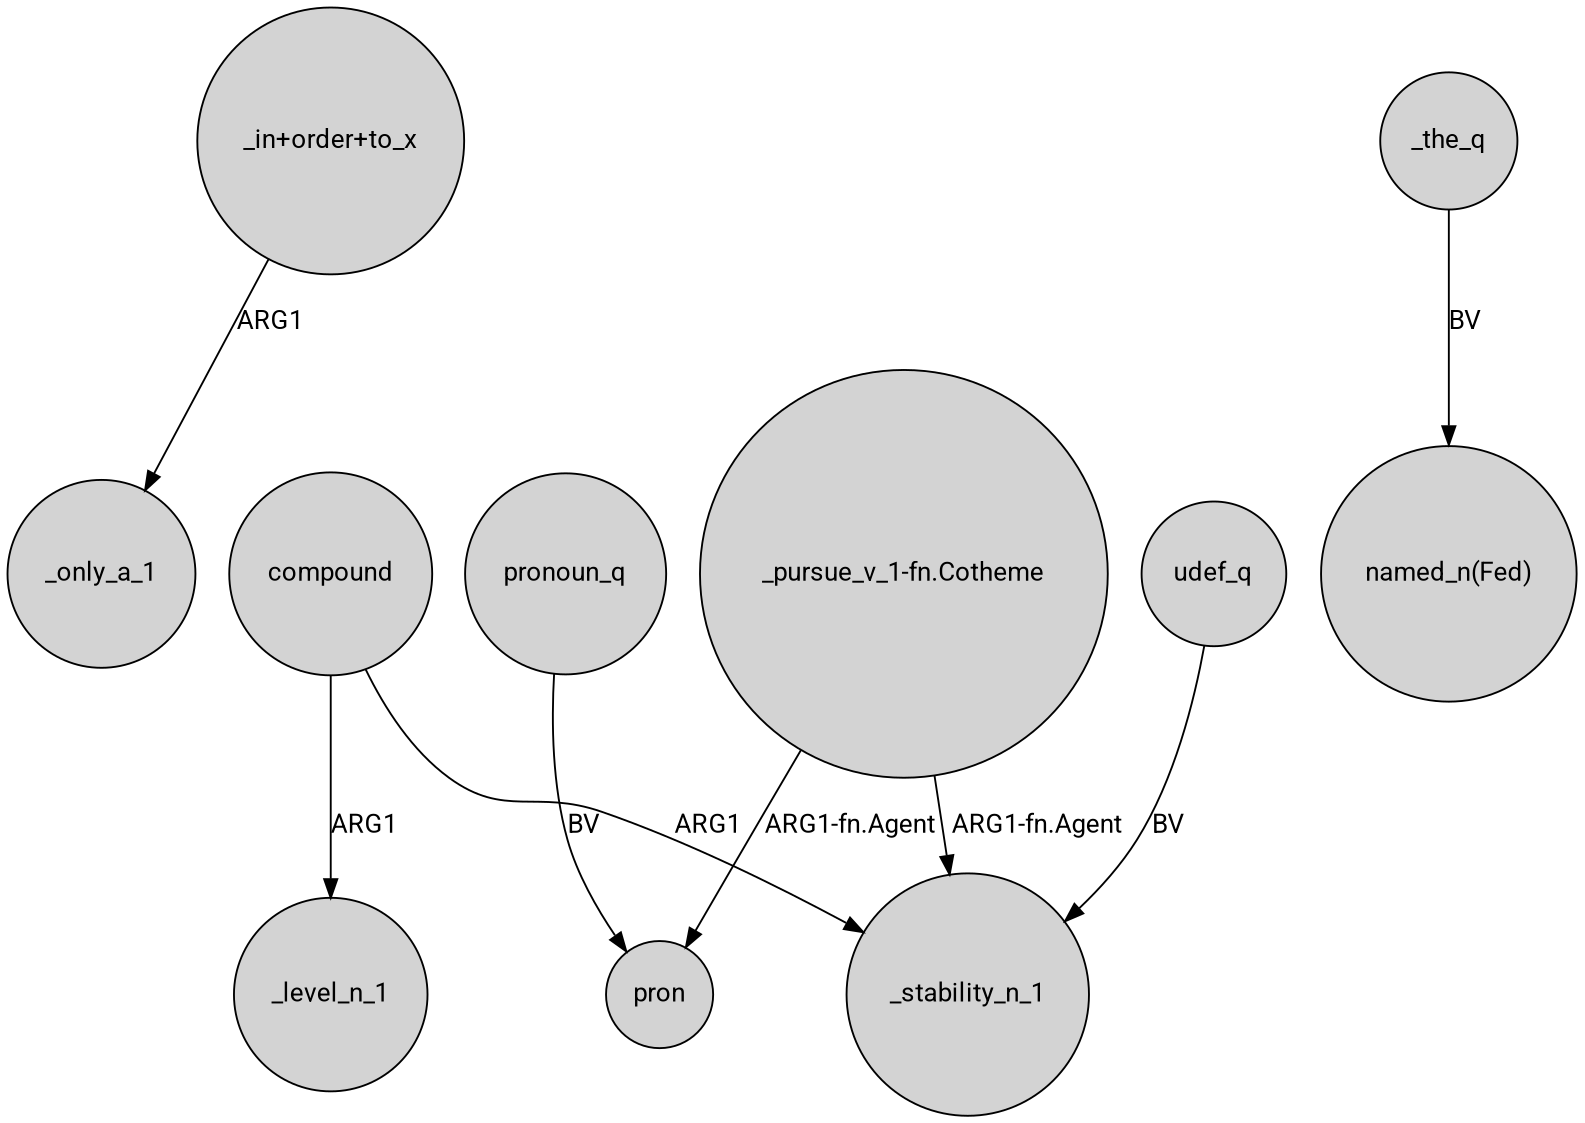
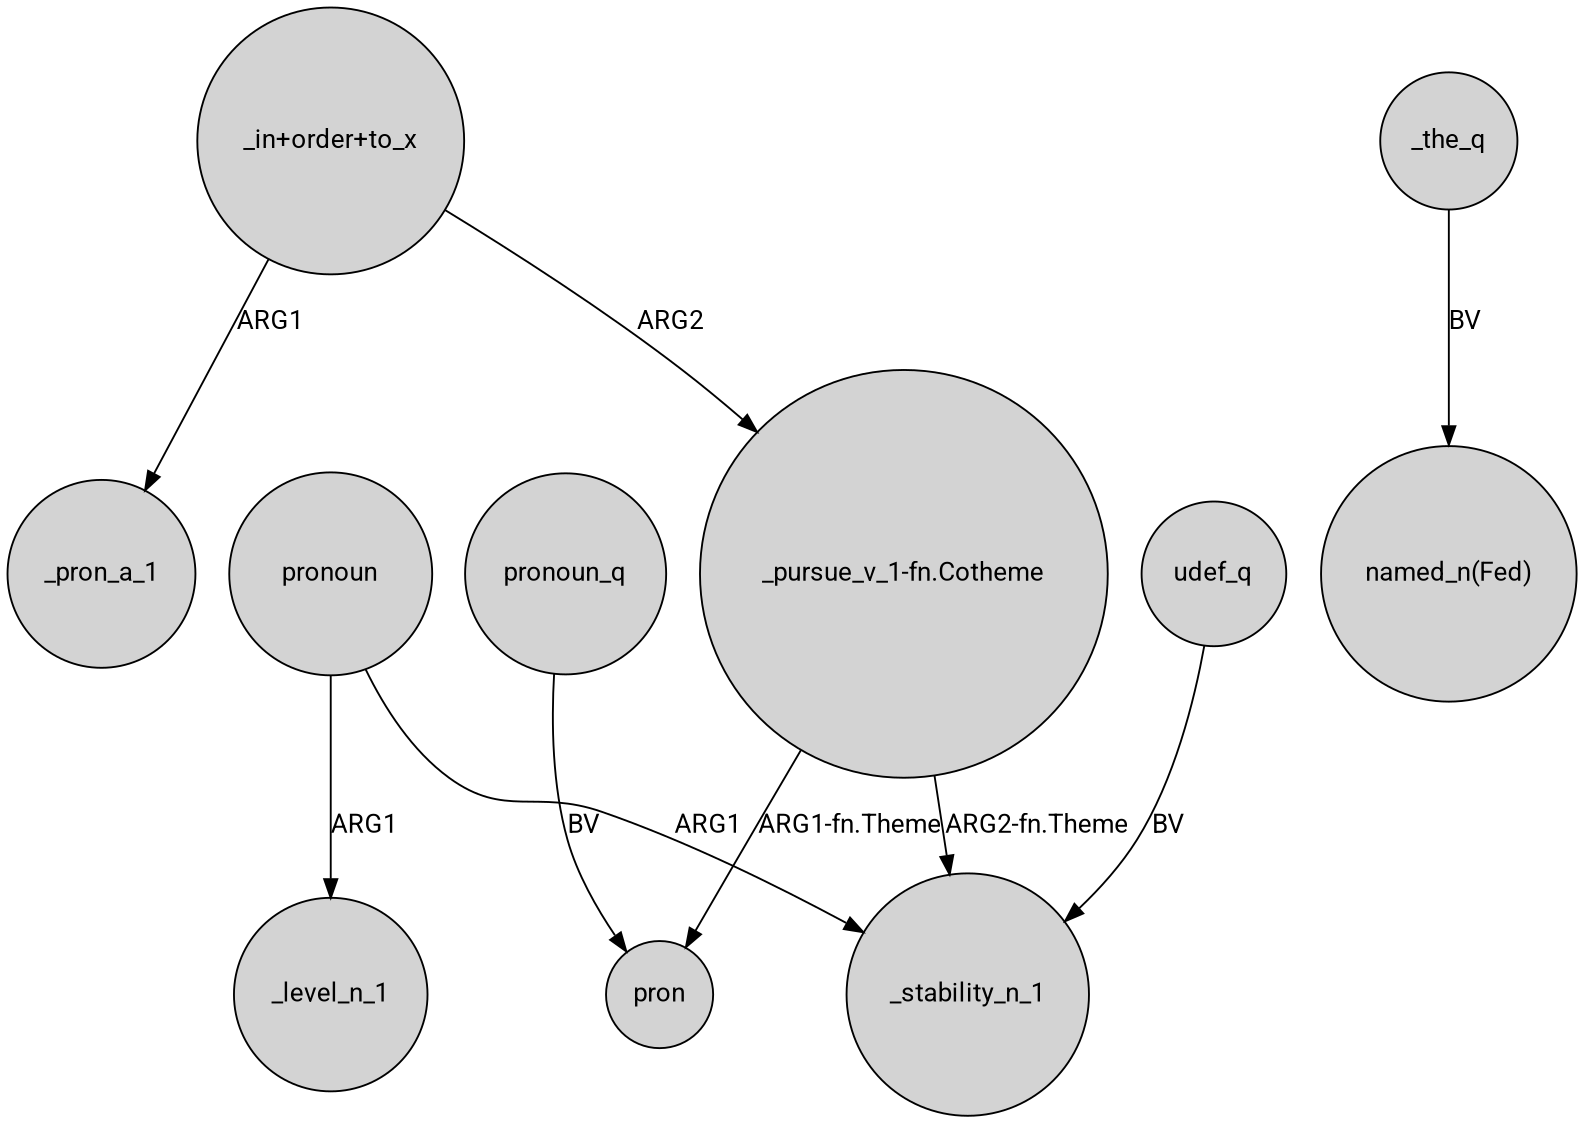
none -> (598, 309)
(101, 574) -> (101, 574)
(331, 574) -> (331, 574)
(850, 826) -> (850, 826)
(1037, 826) -> (1037, 826)
